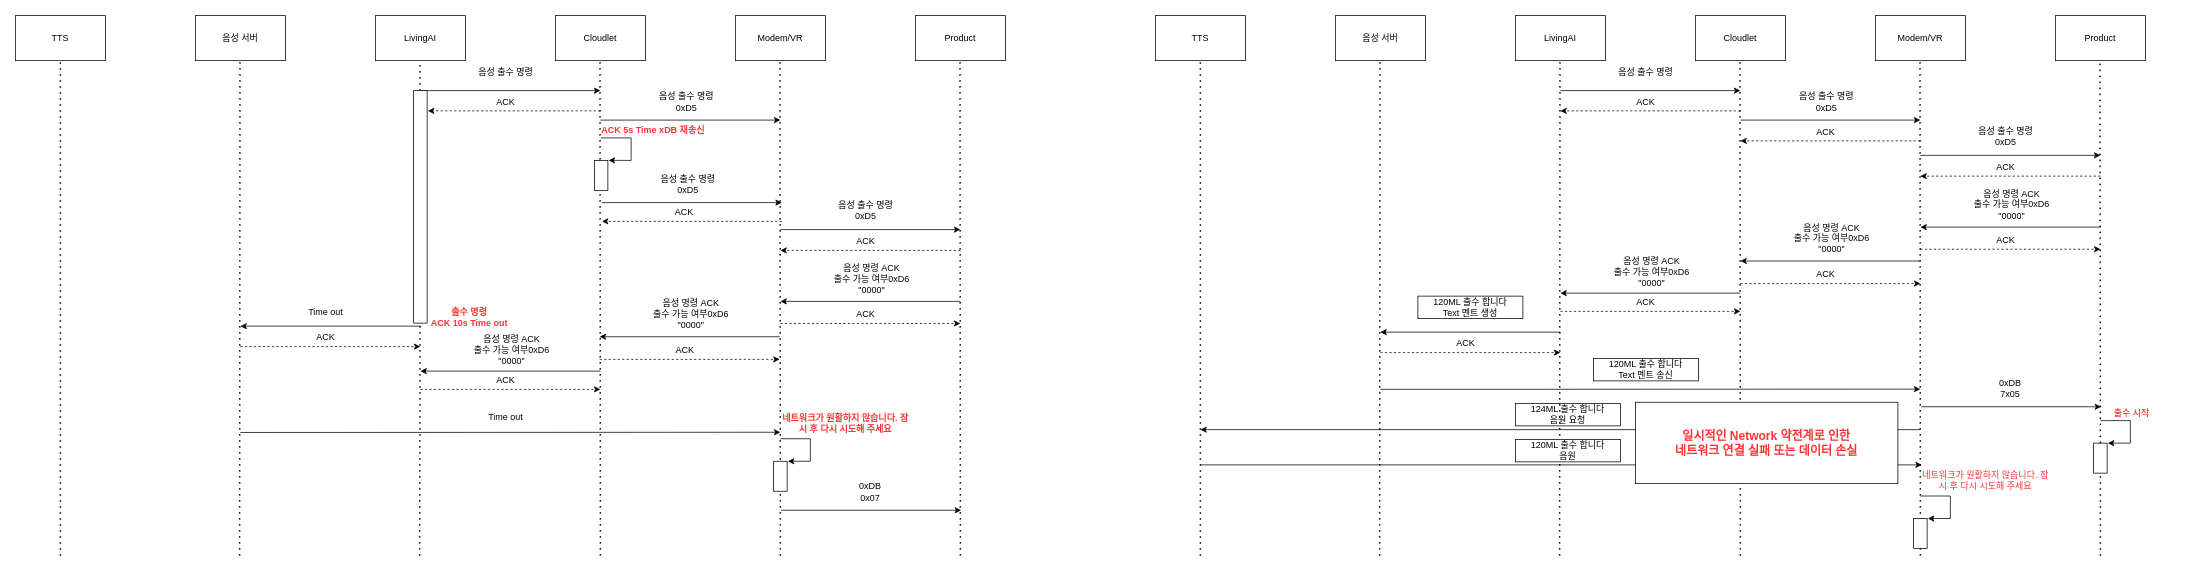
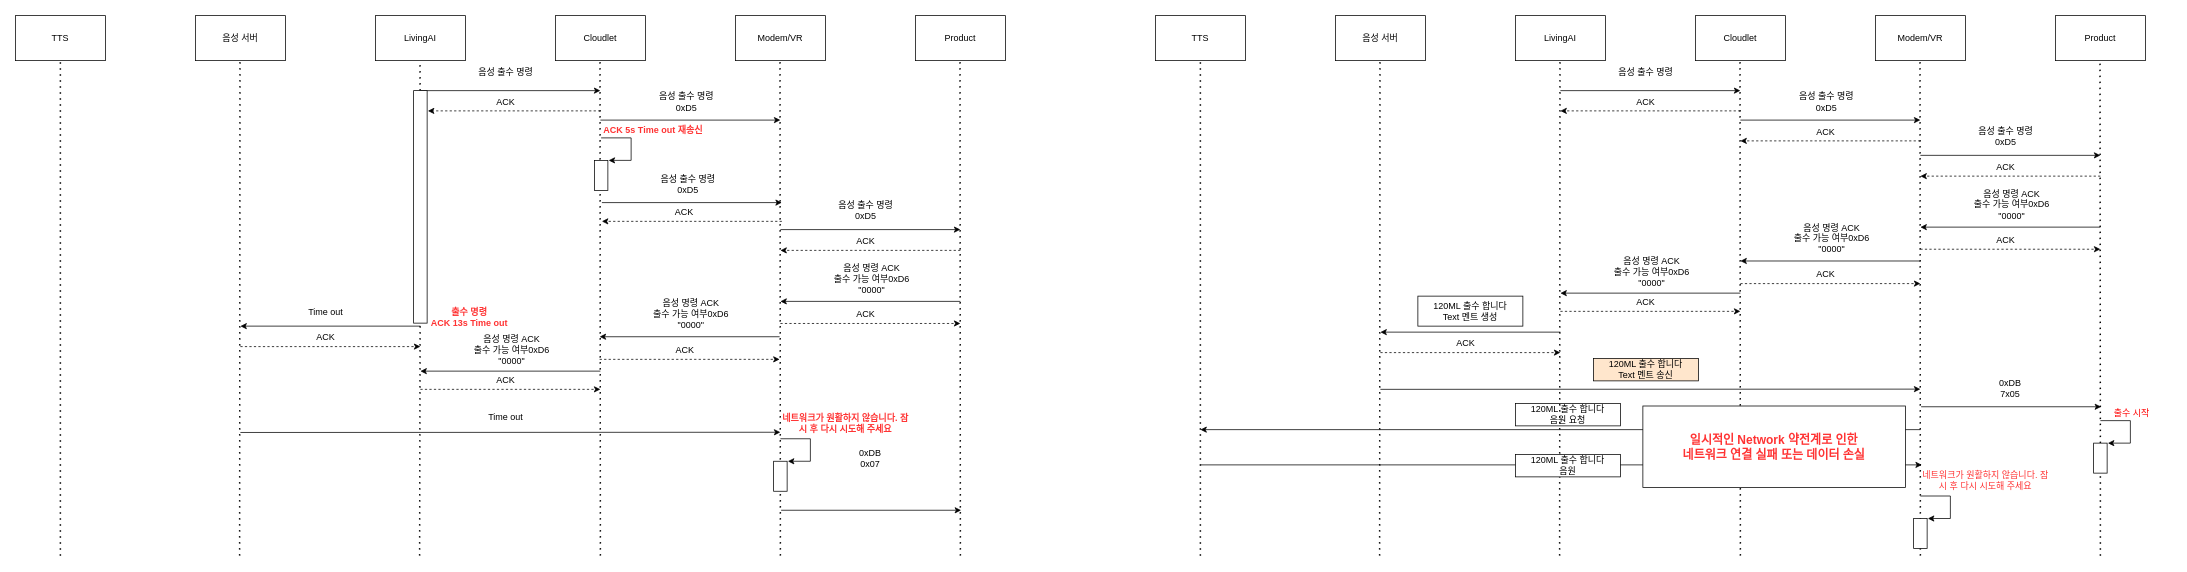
(653, 130) -> (653, 130)
(1470, 307) -> (1470, 311)
(470, 317) -> (470, 317)
(1646, 369) -> (1646, 369)
(1568, 414) -> (1568, 414)
(1767, 443) -> (1774, 446)
(1568, 450) -> (1568, 465)
(870, 491) -> (870, 458)
